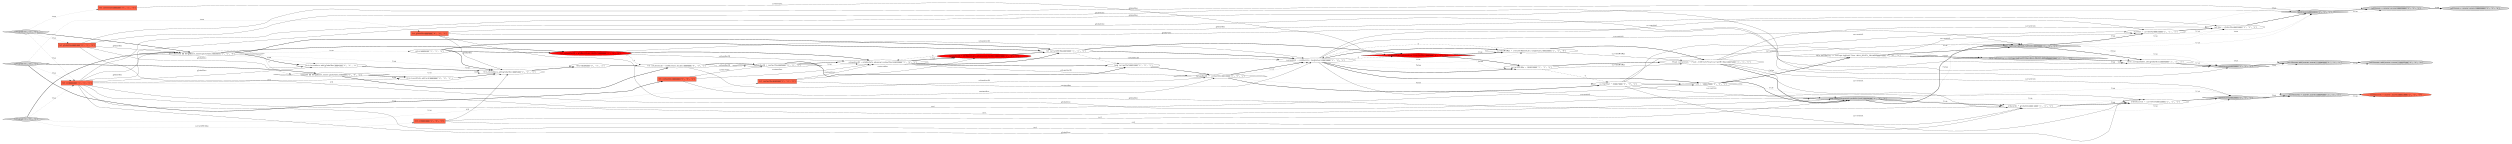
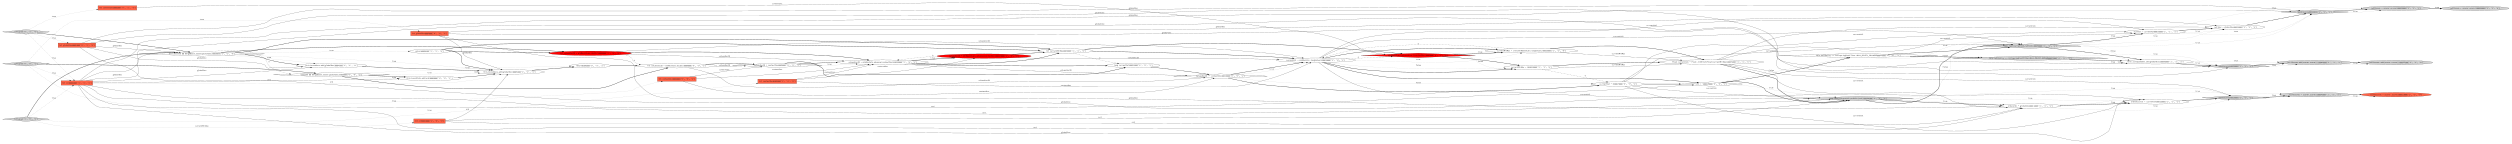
(341, 104) -> (341, 104)
